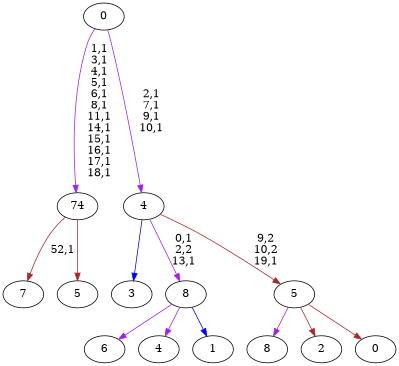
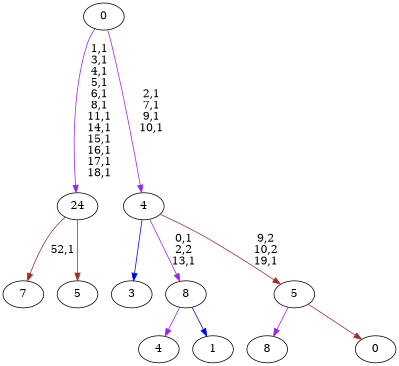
(78, 206) -> (78, 206)
(105, 349) -> none
(321, 349) -> none
